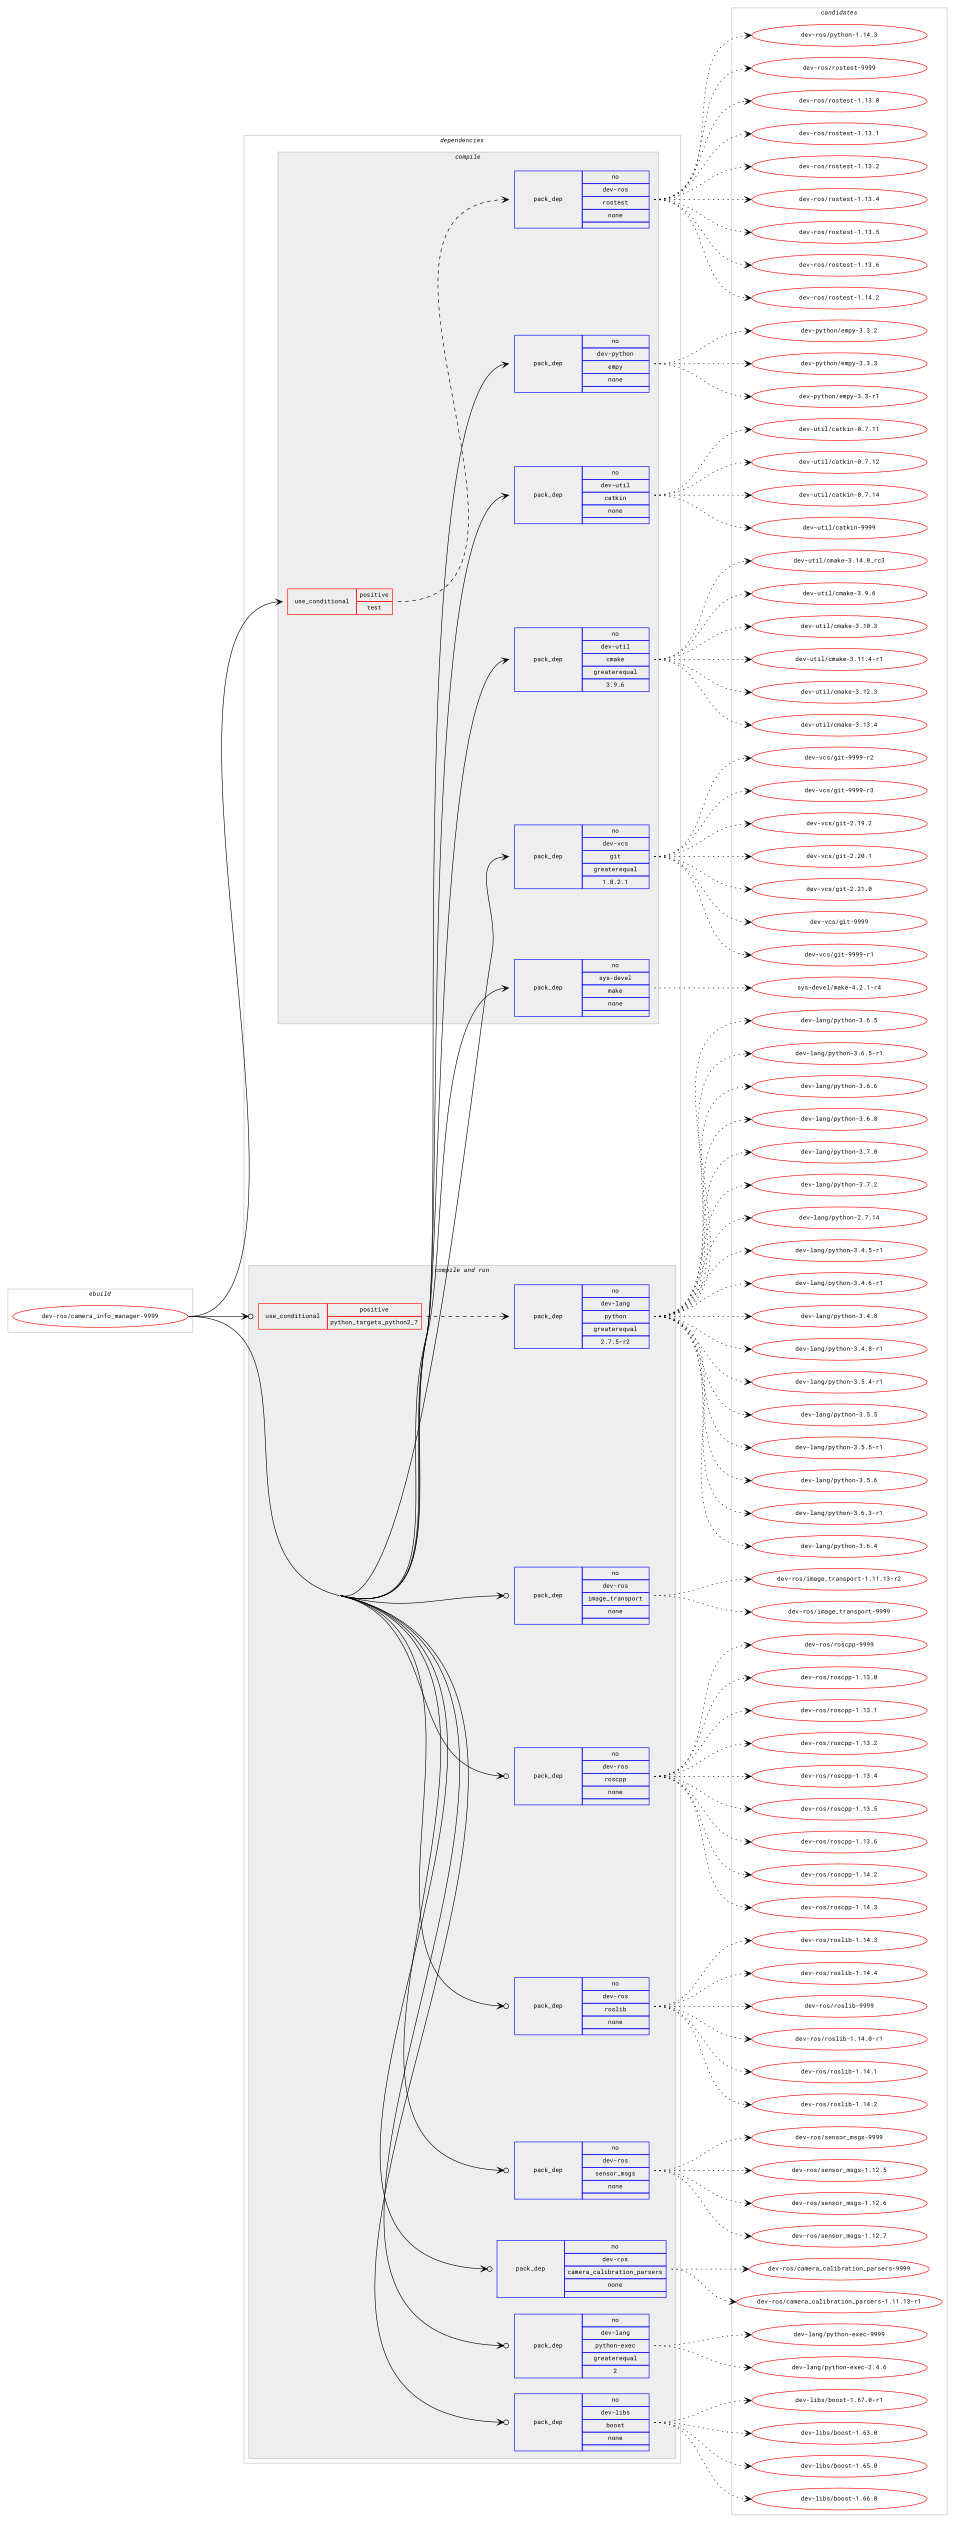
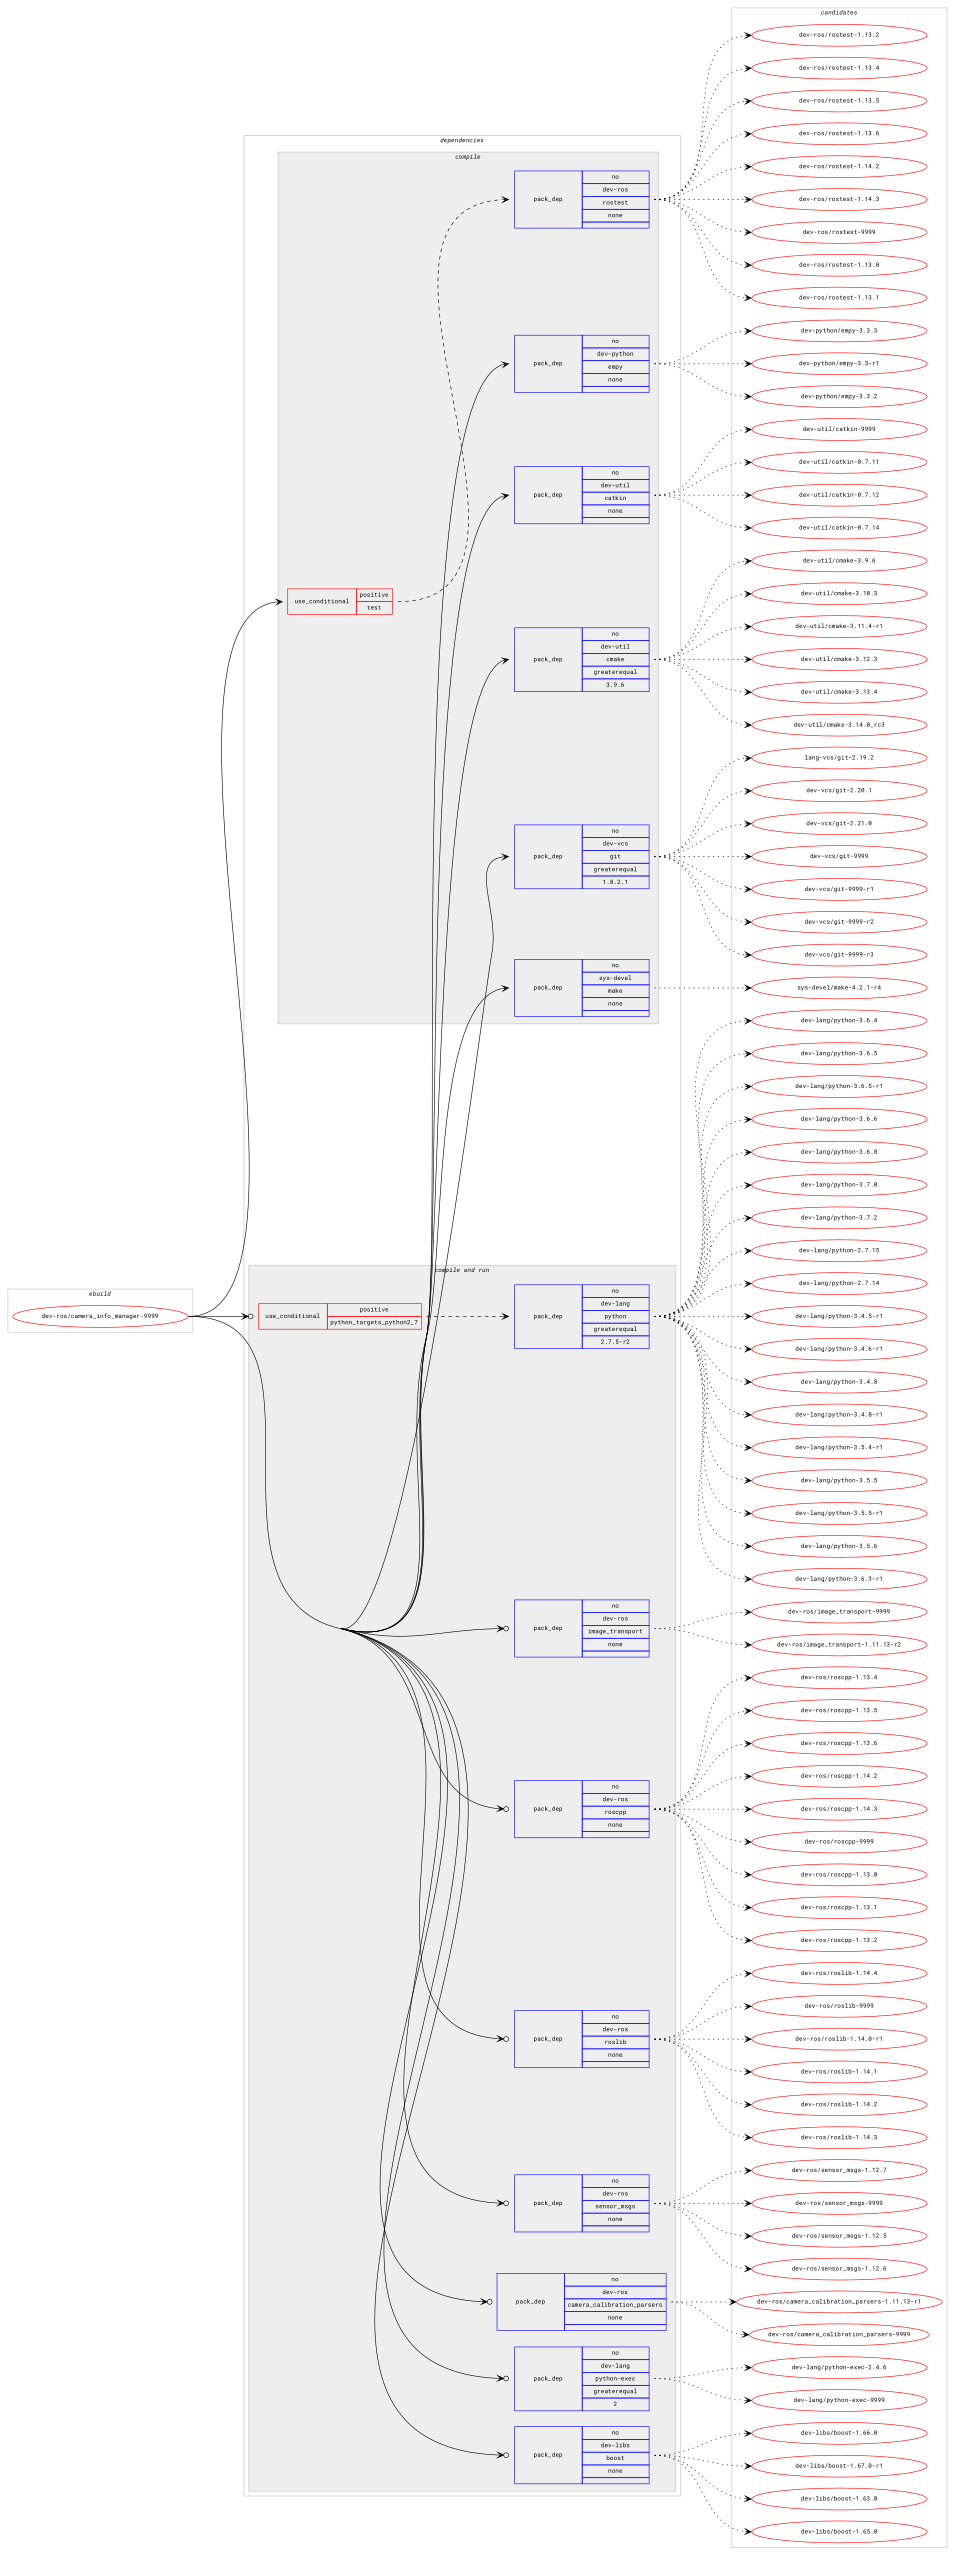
(839, 35) -> (839, 200)
(839, 824) -> (839, 758)
none -> (839, 1251)
